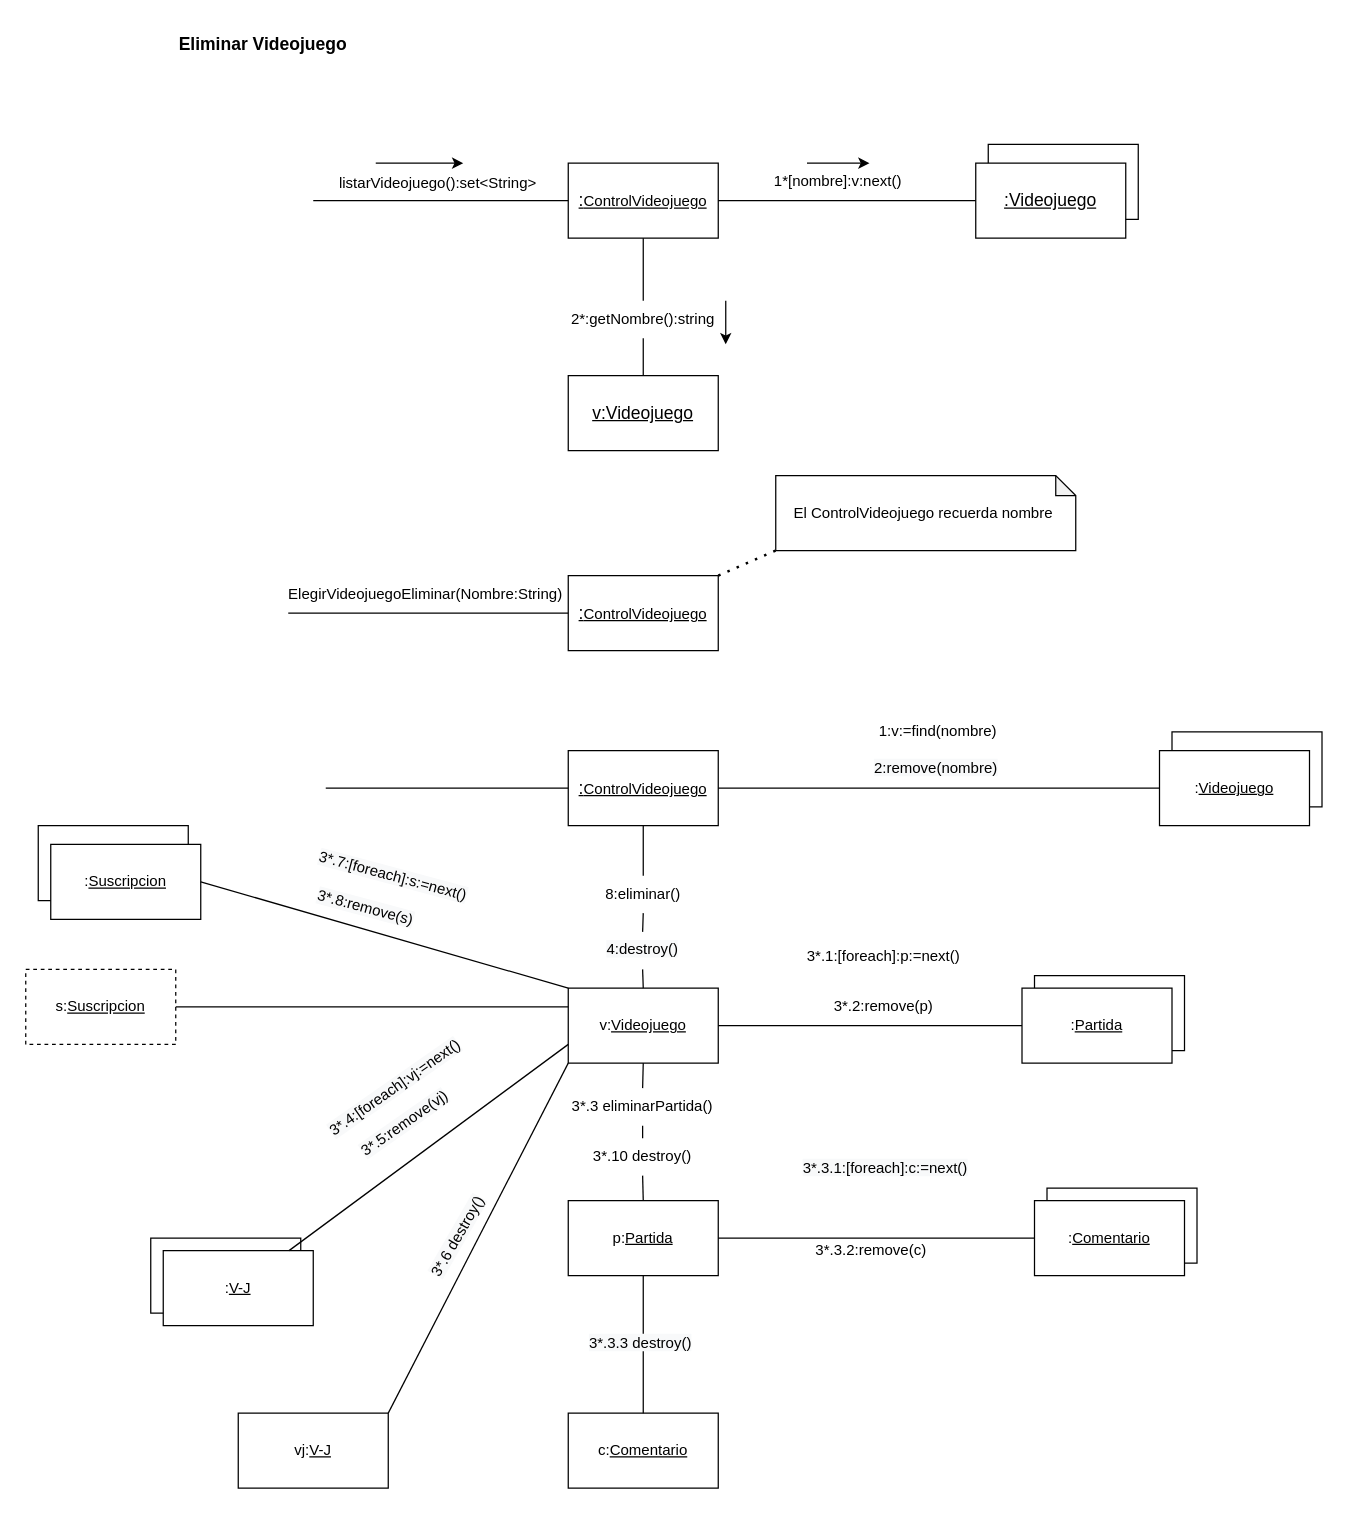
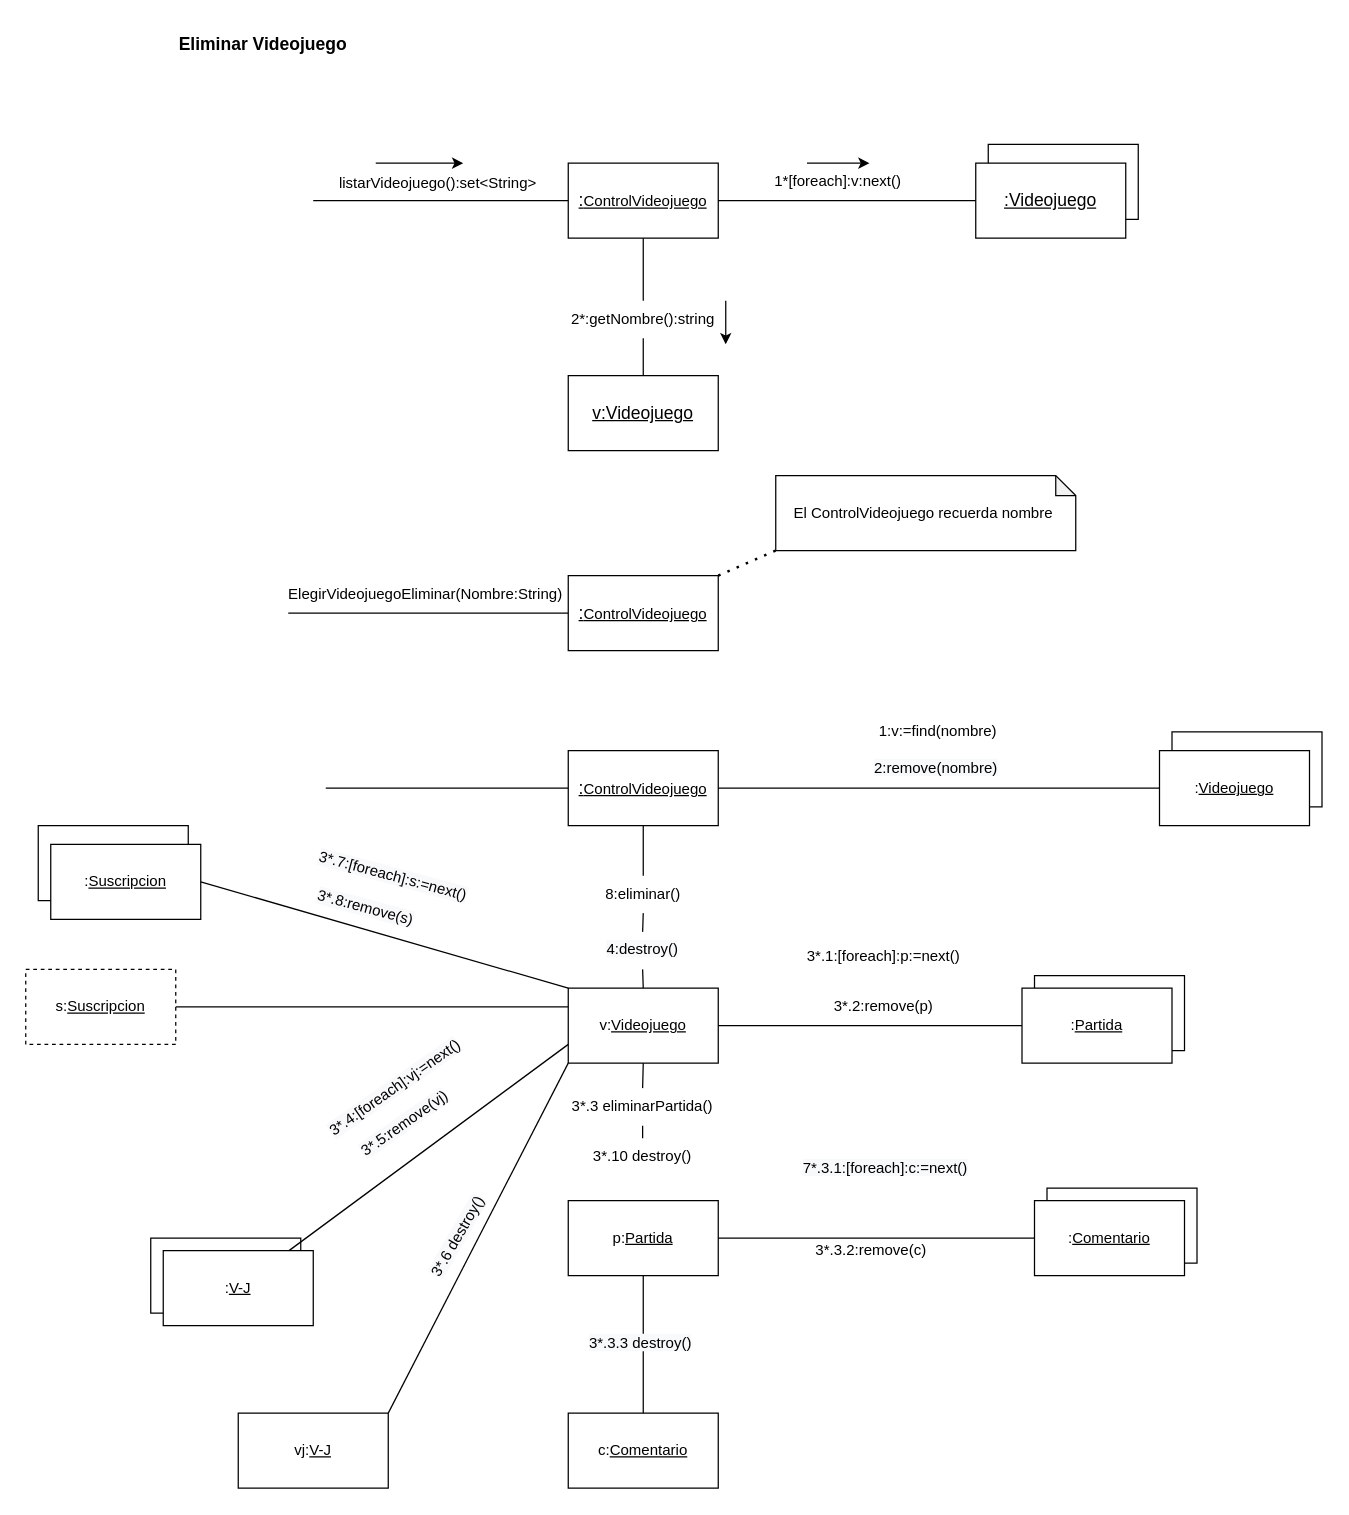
(838, 182) -> (838, 182)
(896, 1177) -> (896, 1177)
(643, 1189) -> none
